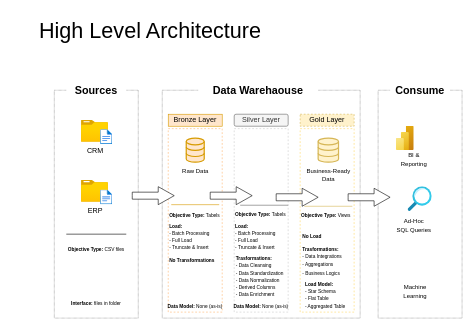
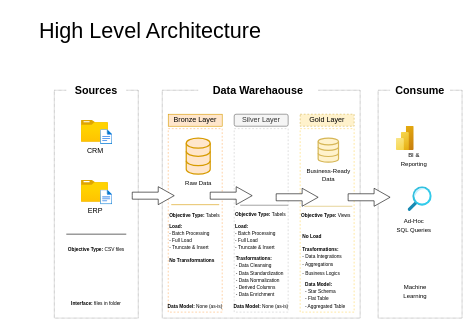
(195, 150) -> (198, 156)
(326, 294) -> (326, 294)
